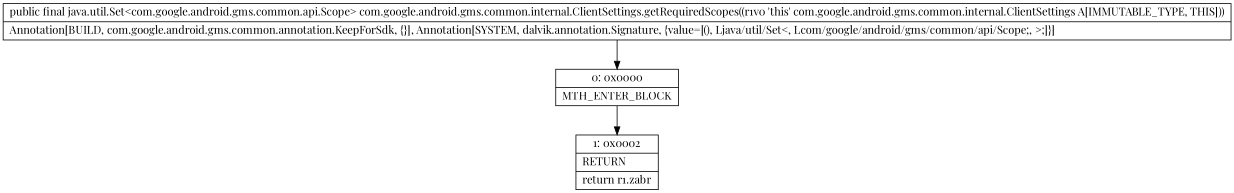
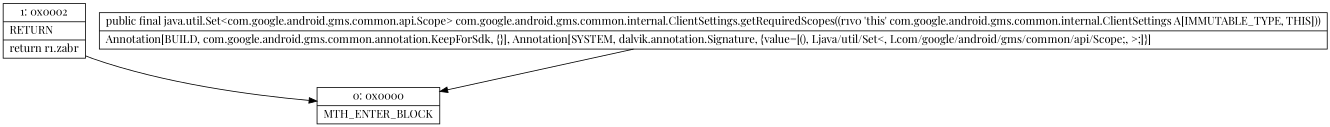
(617, 116) -> (196, 85)
